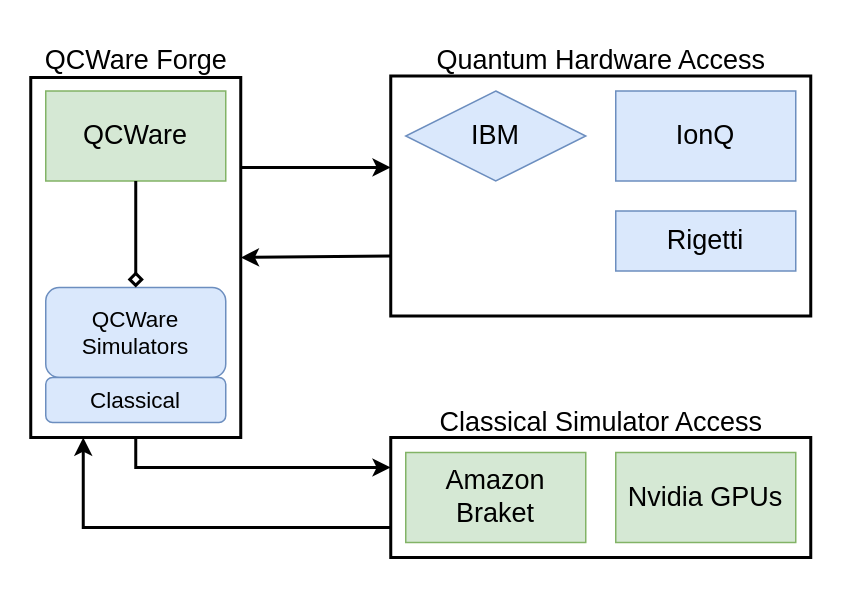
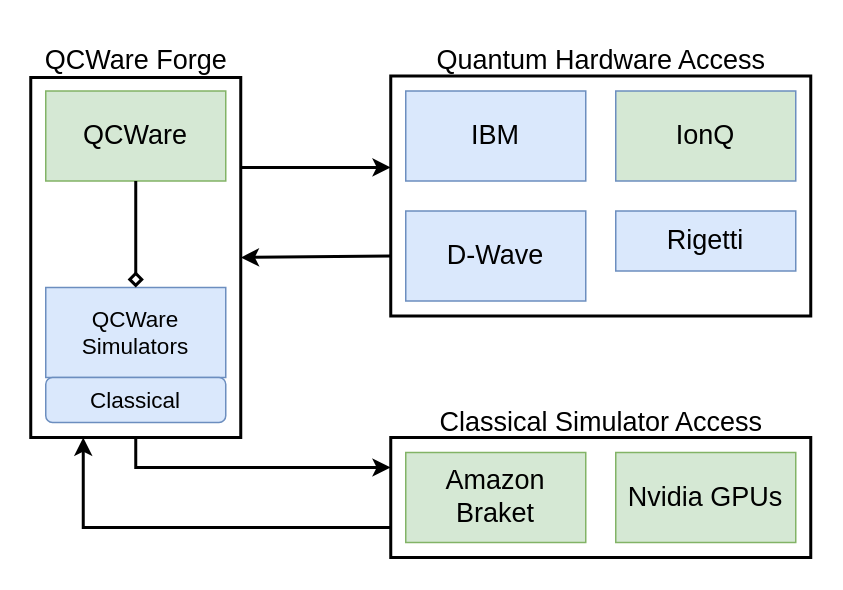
(496, 136) -> (496, 136)
(706, 136) -> (706, 136)
none -> (496, 256)
(136, 332) -> (136, 332)
